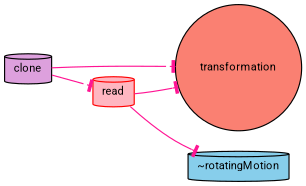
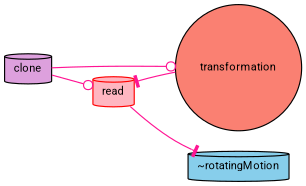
(109, 66) -> (109, 66)
(68, 79) -> (68, 79)
(154, 91) -> (158, 76)
